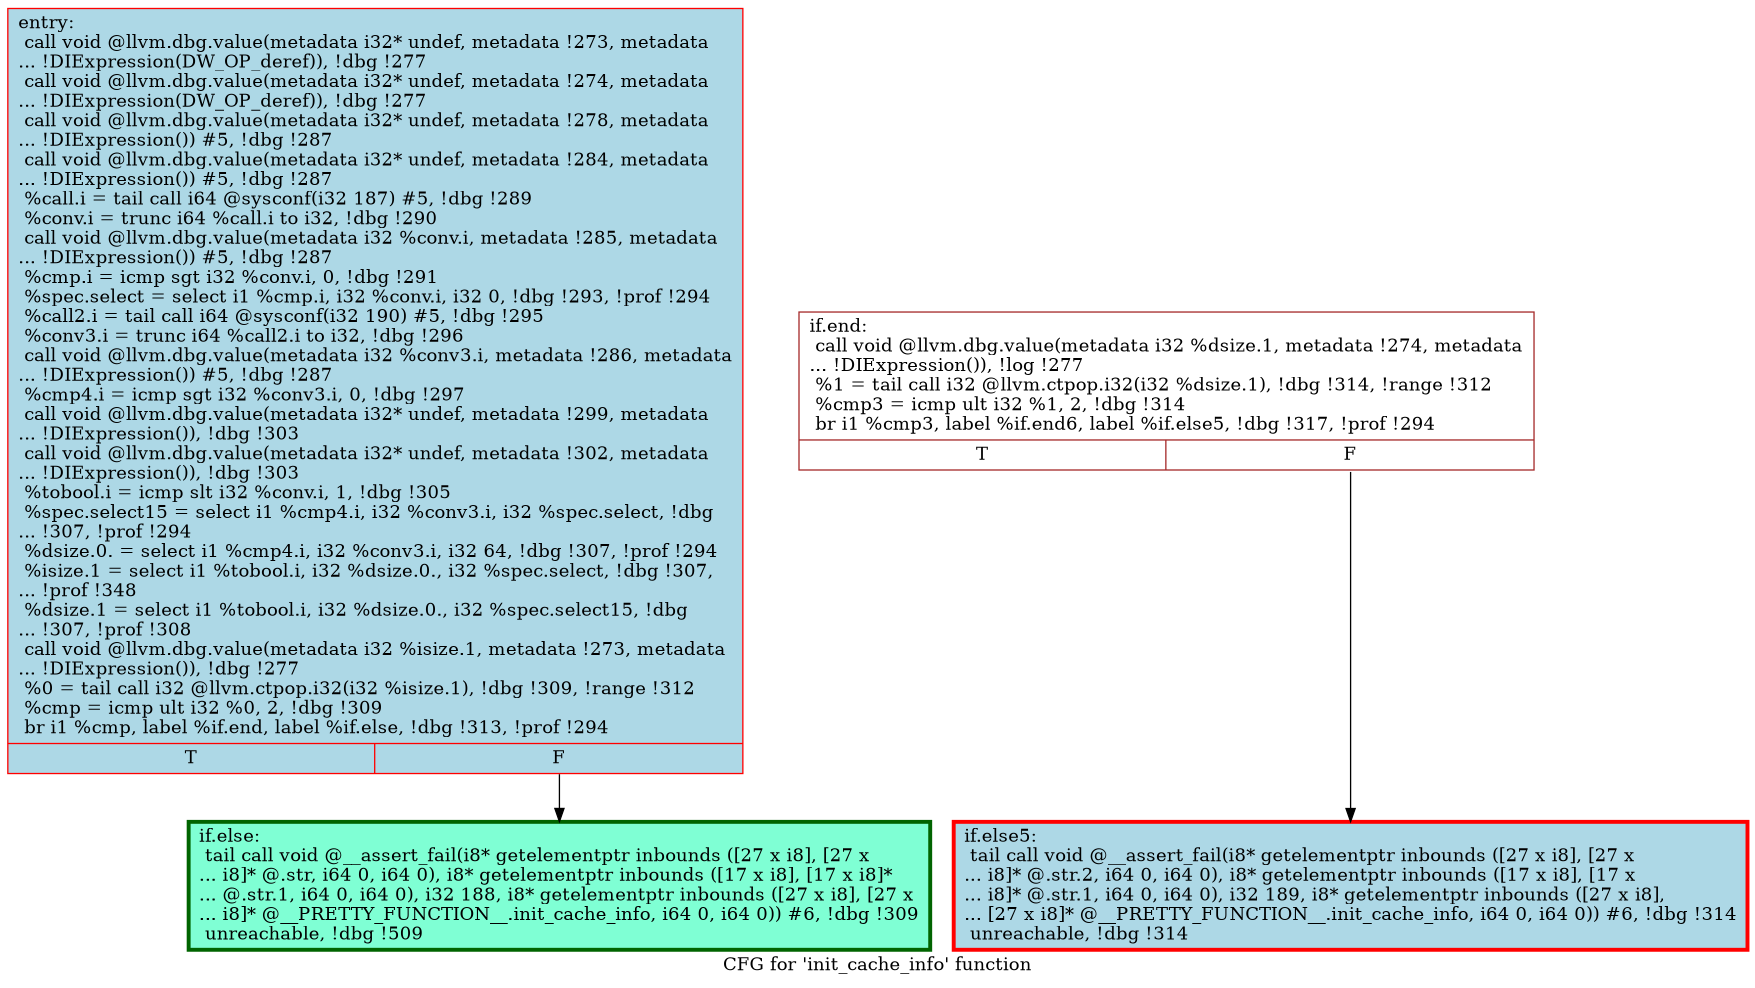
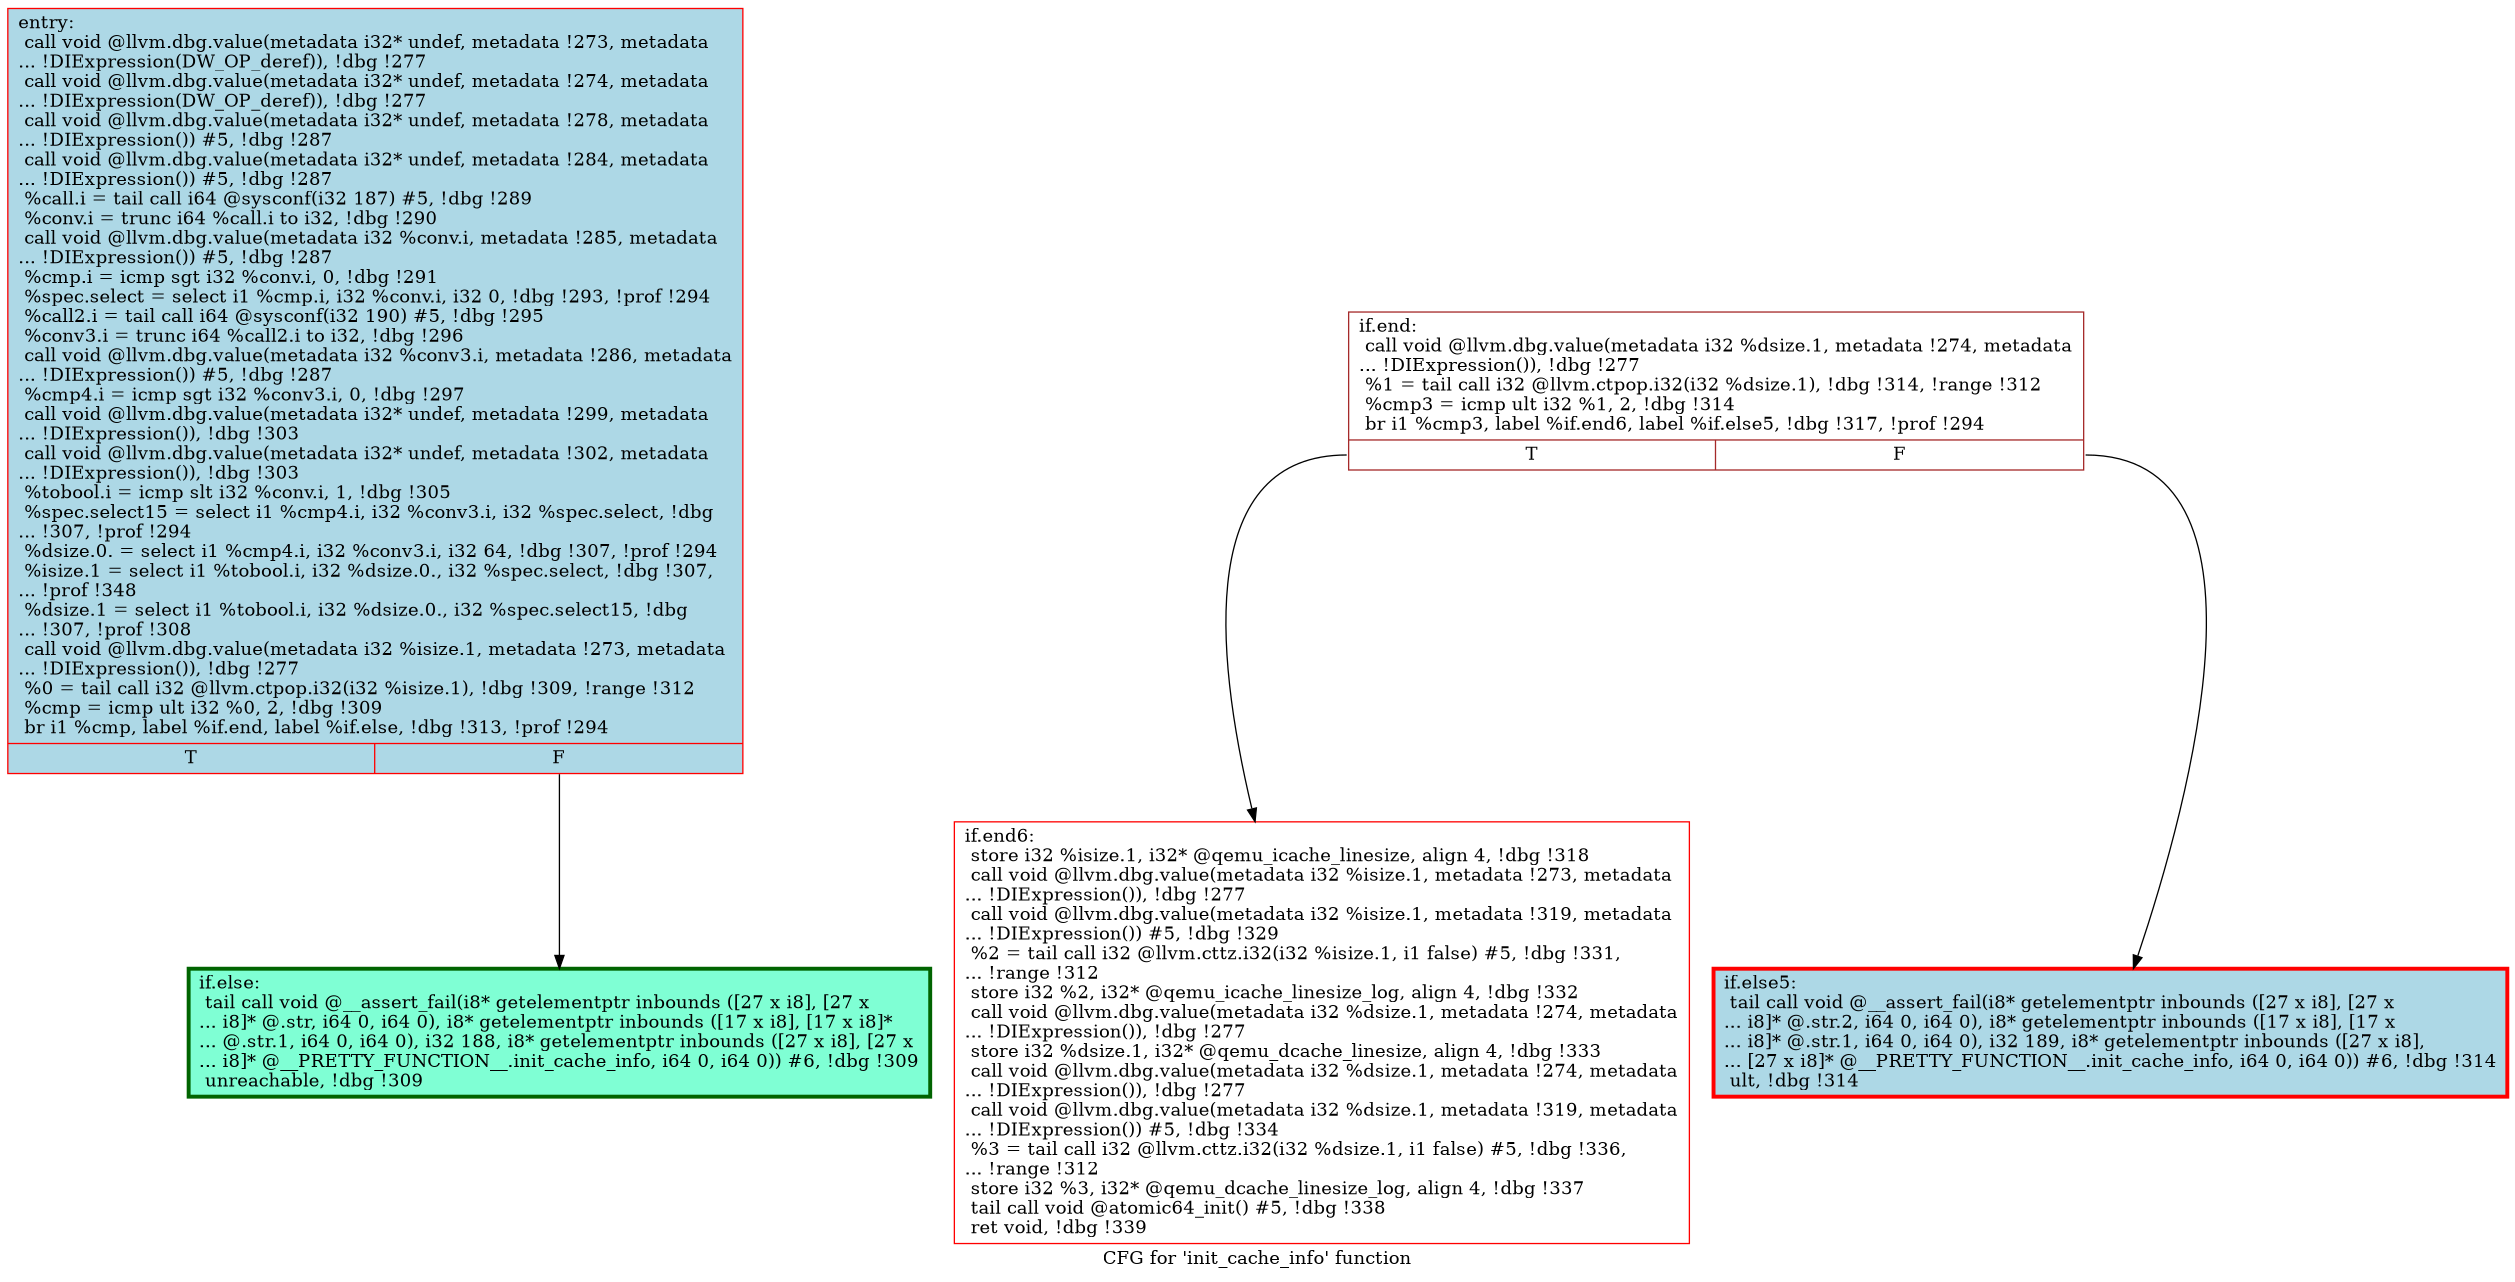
(947, 366) -> (1500, 366)
(311, 934) -> (311, 1081)
(1076, 934) -> (1792, 1081)
none -> (1322, 1033)
